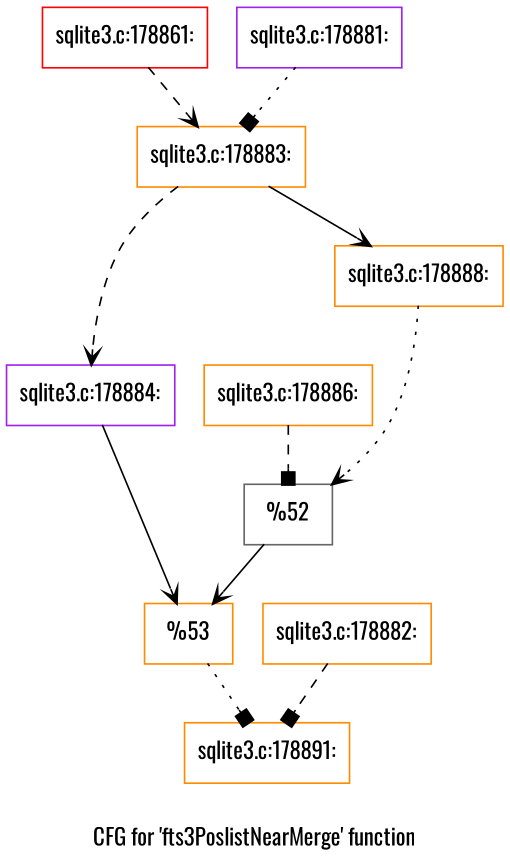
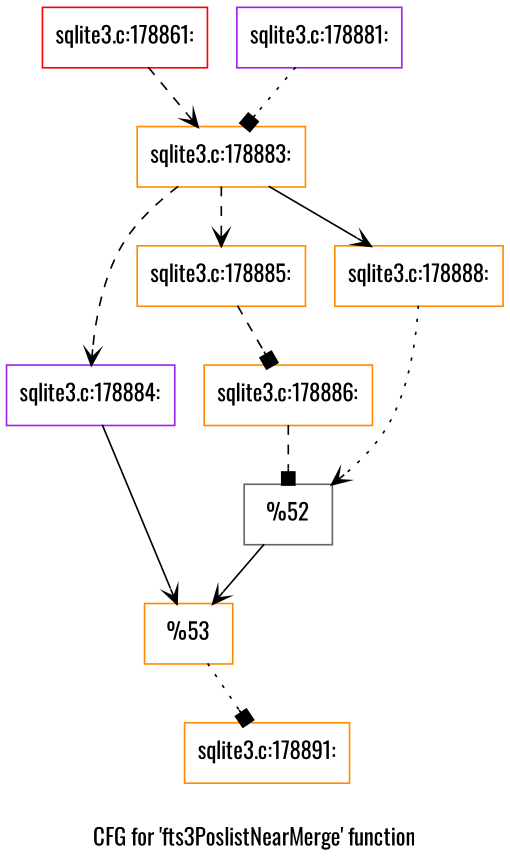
none -> (221, 276)
(347, 634) -> none
